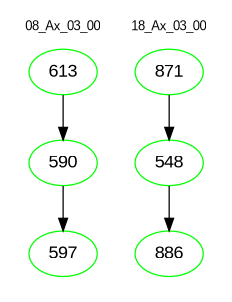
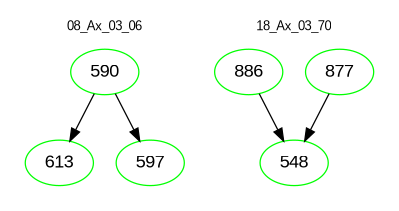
(63, 27) -> (105, 27)
(169, 27) -> (294, 27)
(169, 72) -> (340, 72)
(63, 111) -> (85, 112)
(169, 202) -> (269, 112)
